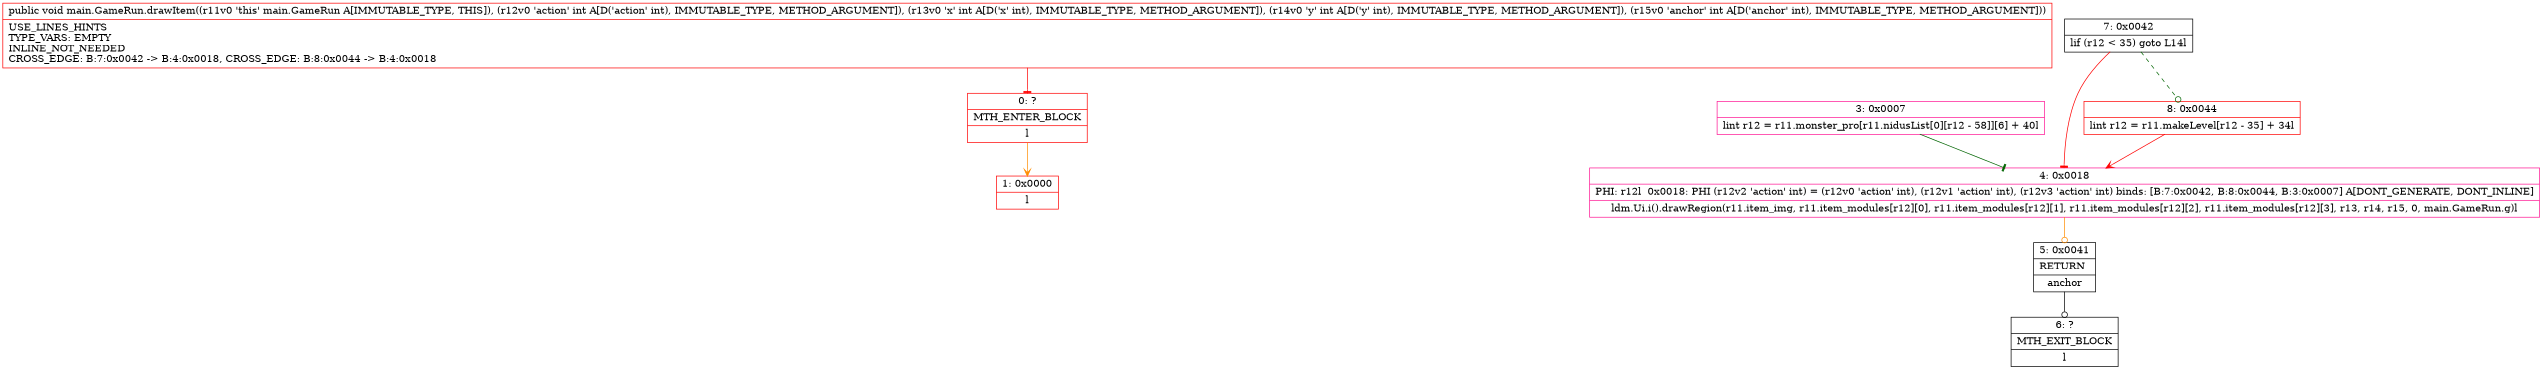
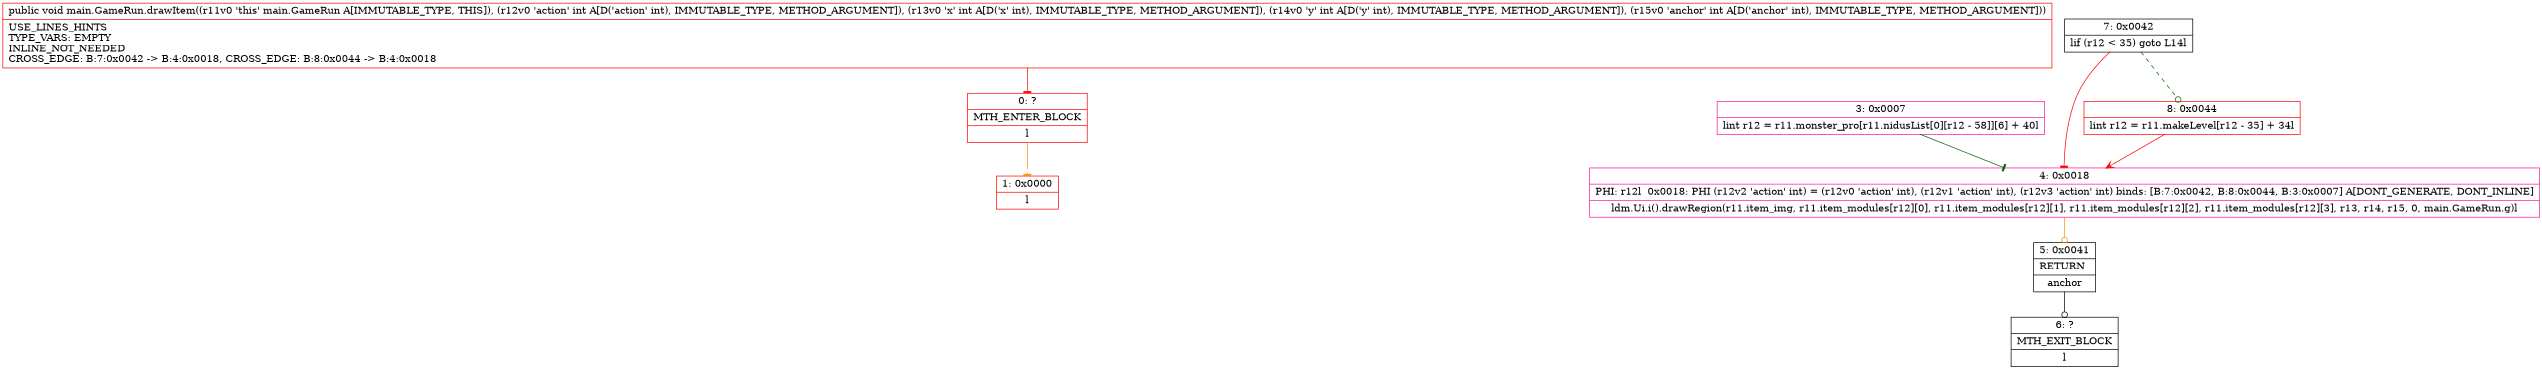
(1027, 156) -> (1027, 156)
